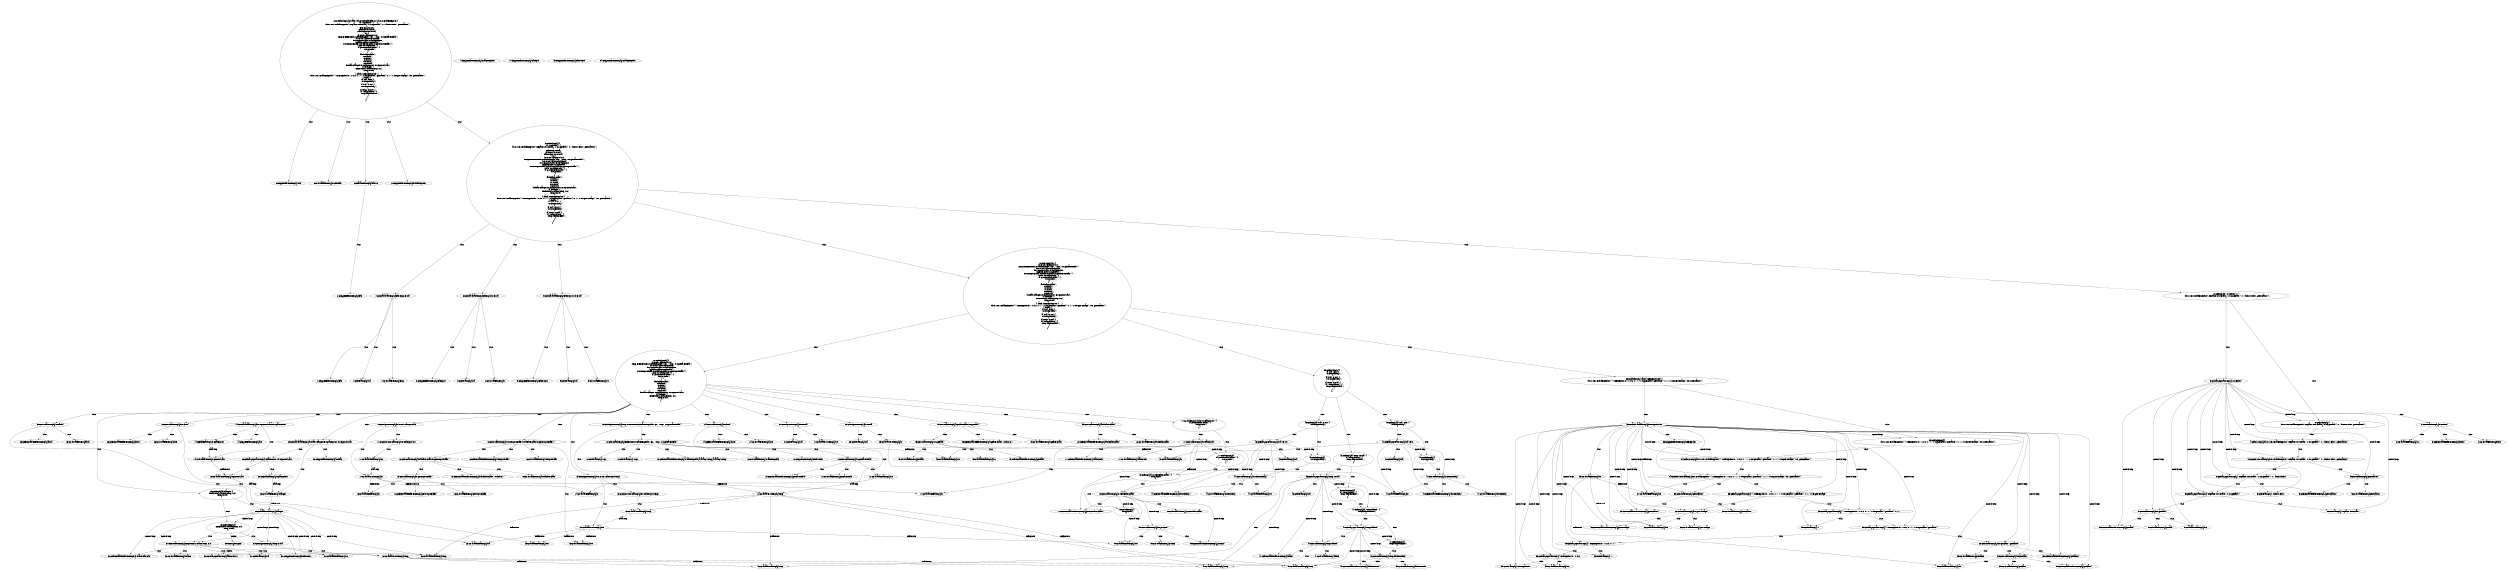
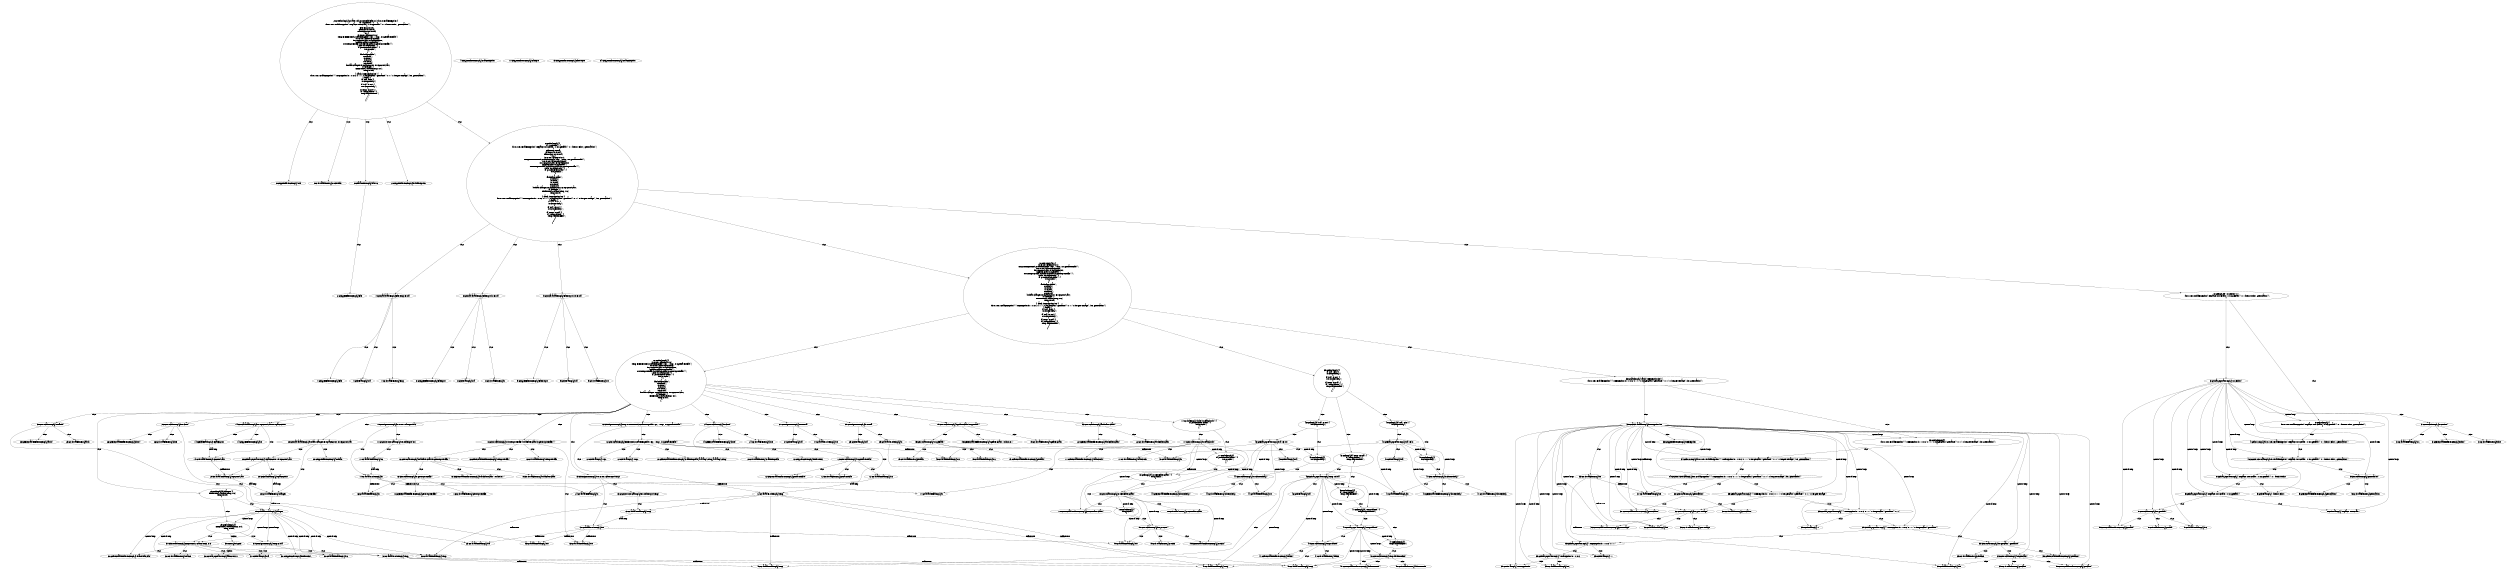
none -> (1142, 520)
